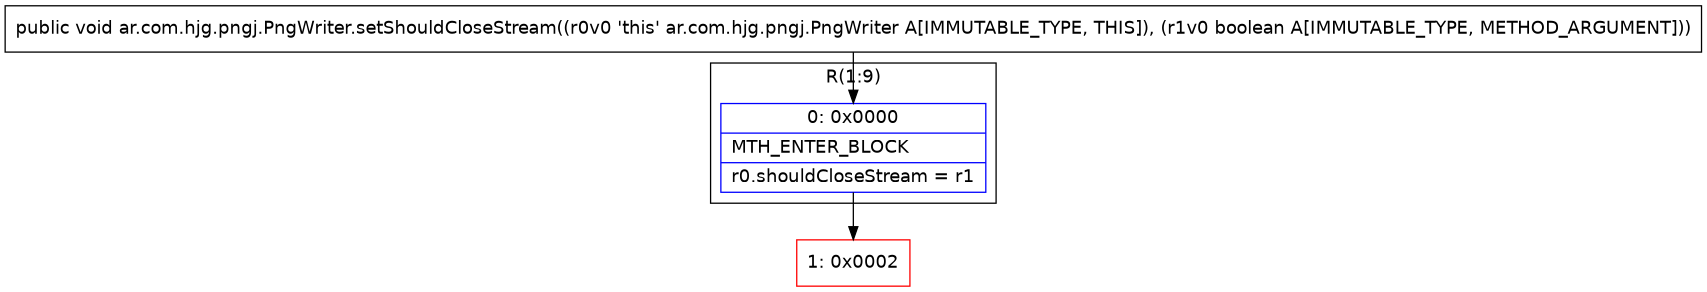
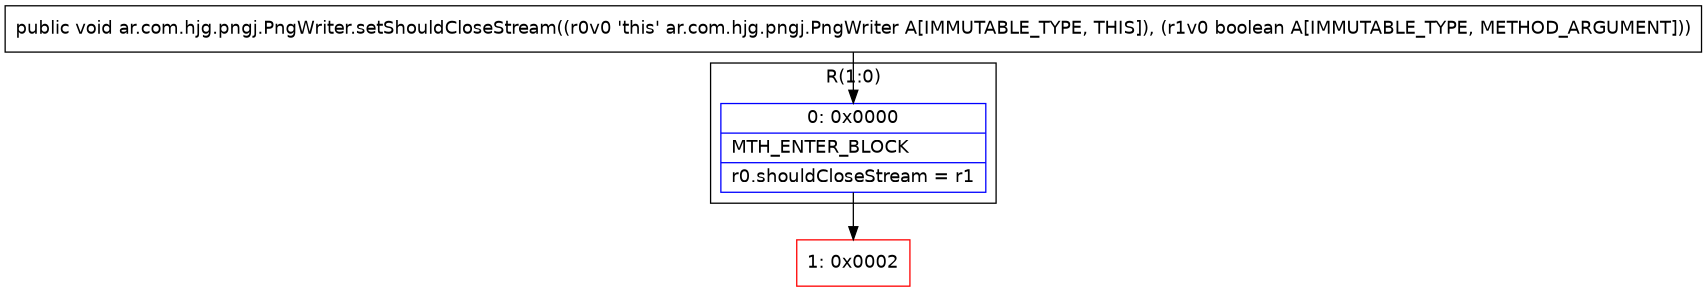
(853, 78) -> (853, 78)
